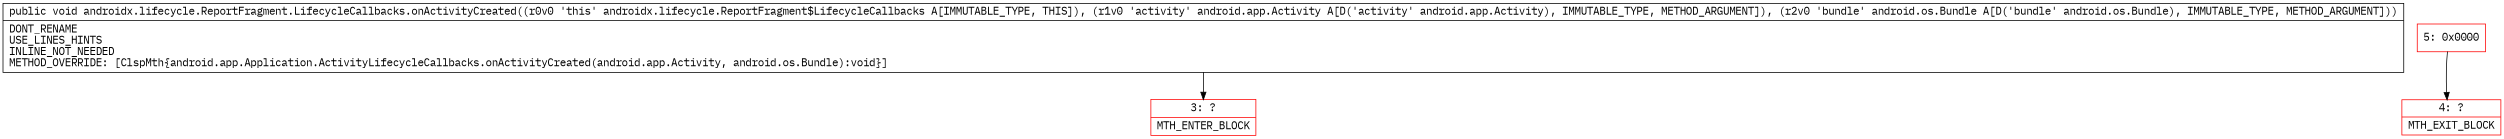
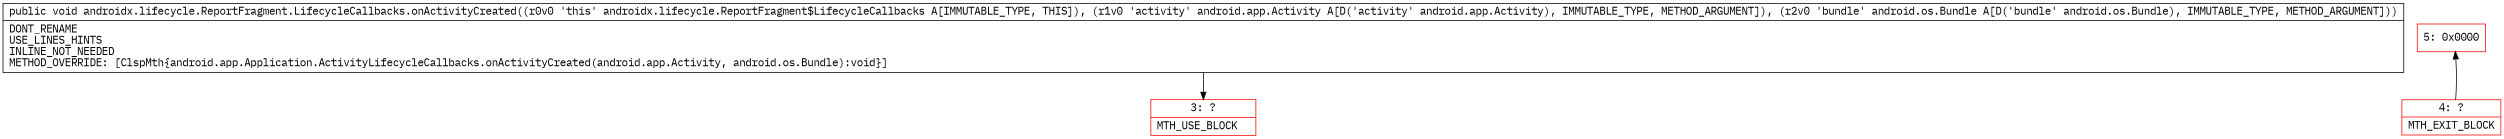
(2446, 72) -> (2456, 80)
(1203, 126) -> (1197, 126)
